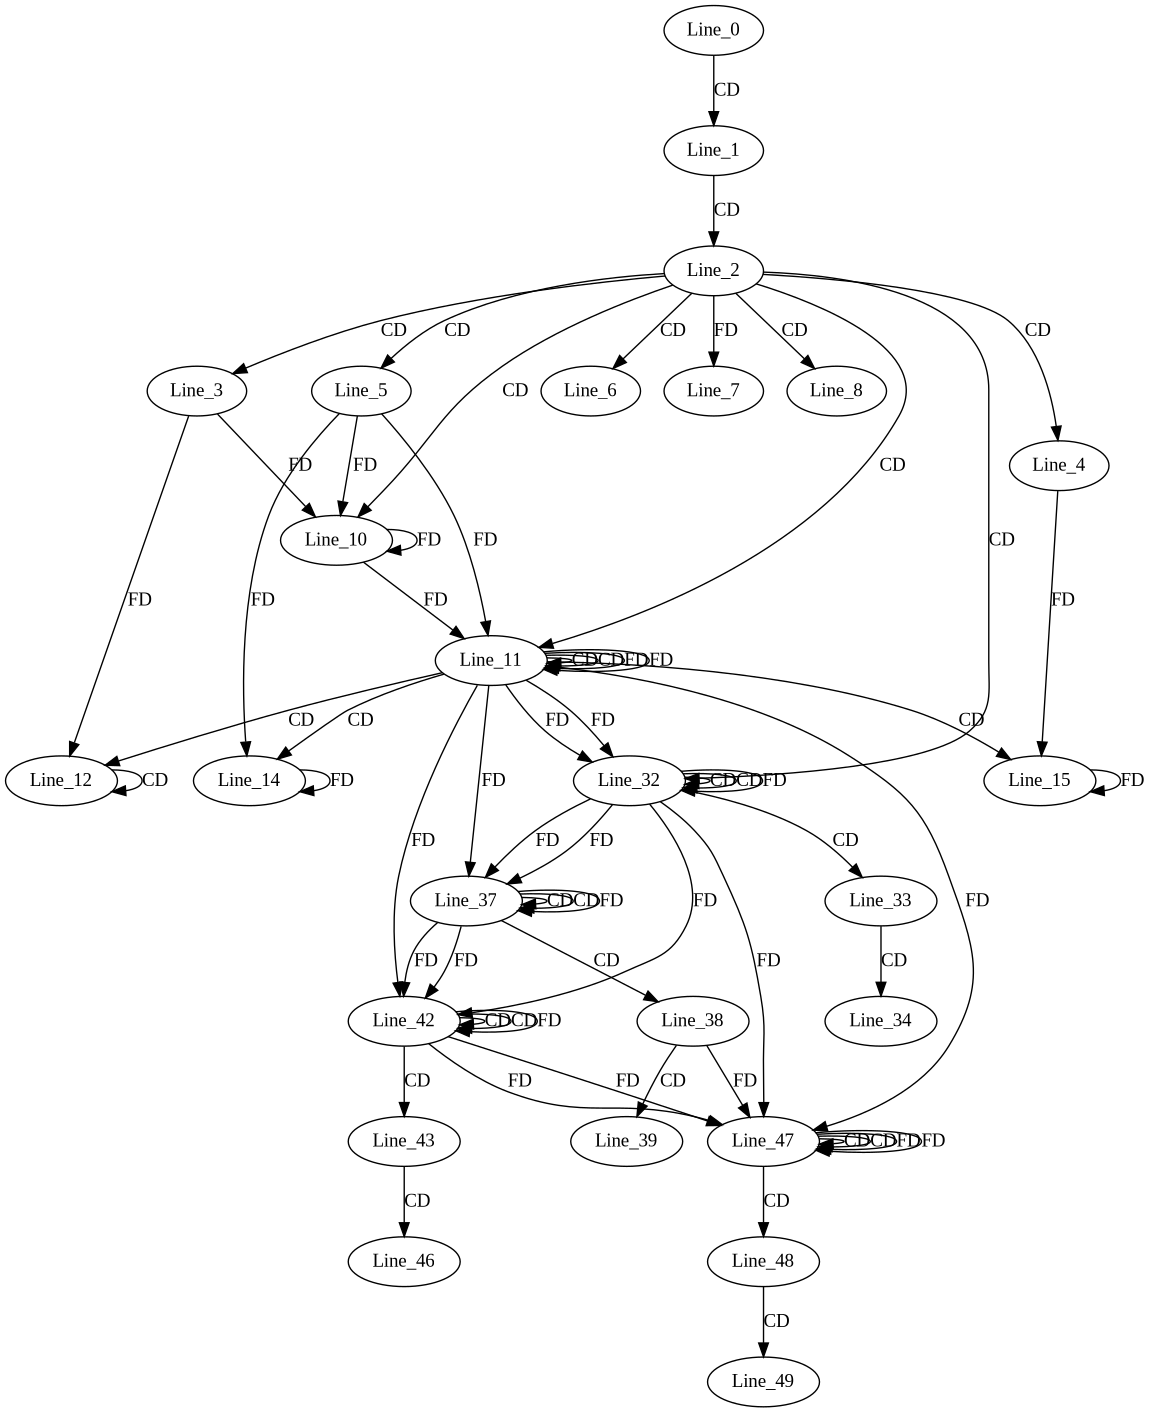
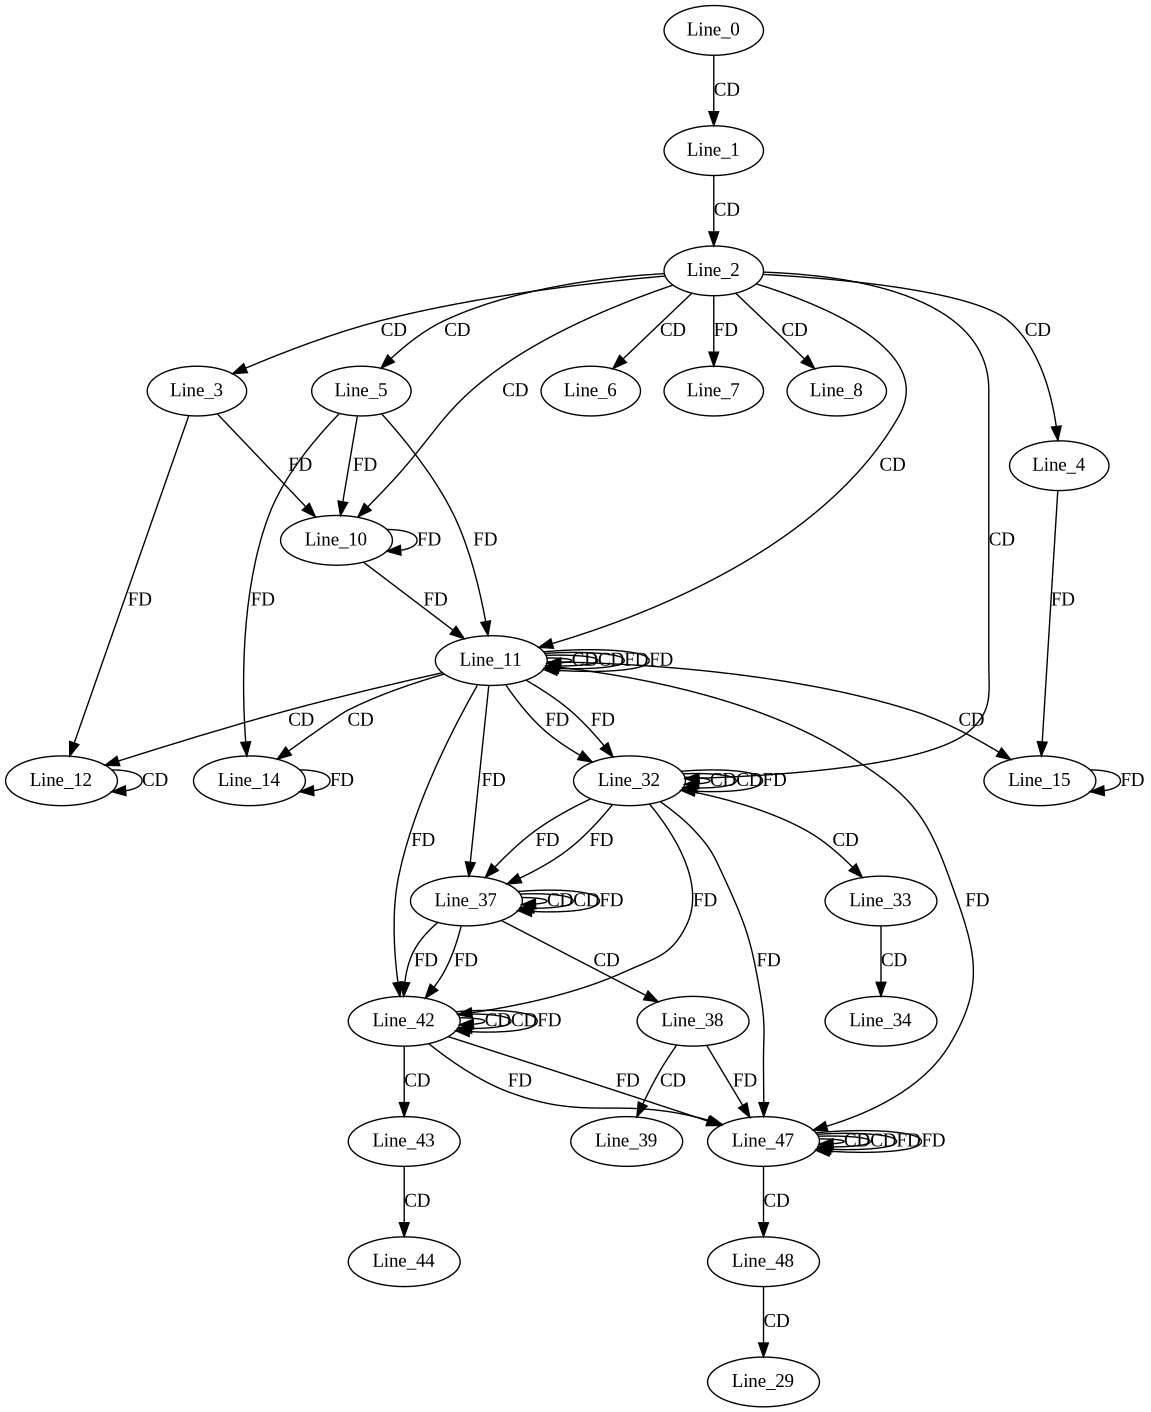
(404, 1262) -> (404, 1262)
(764, 1382) -> (764, 1382)
